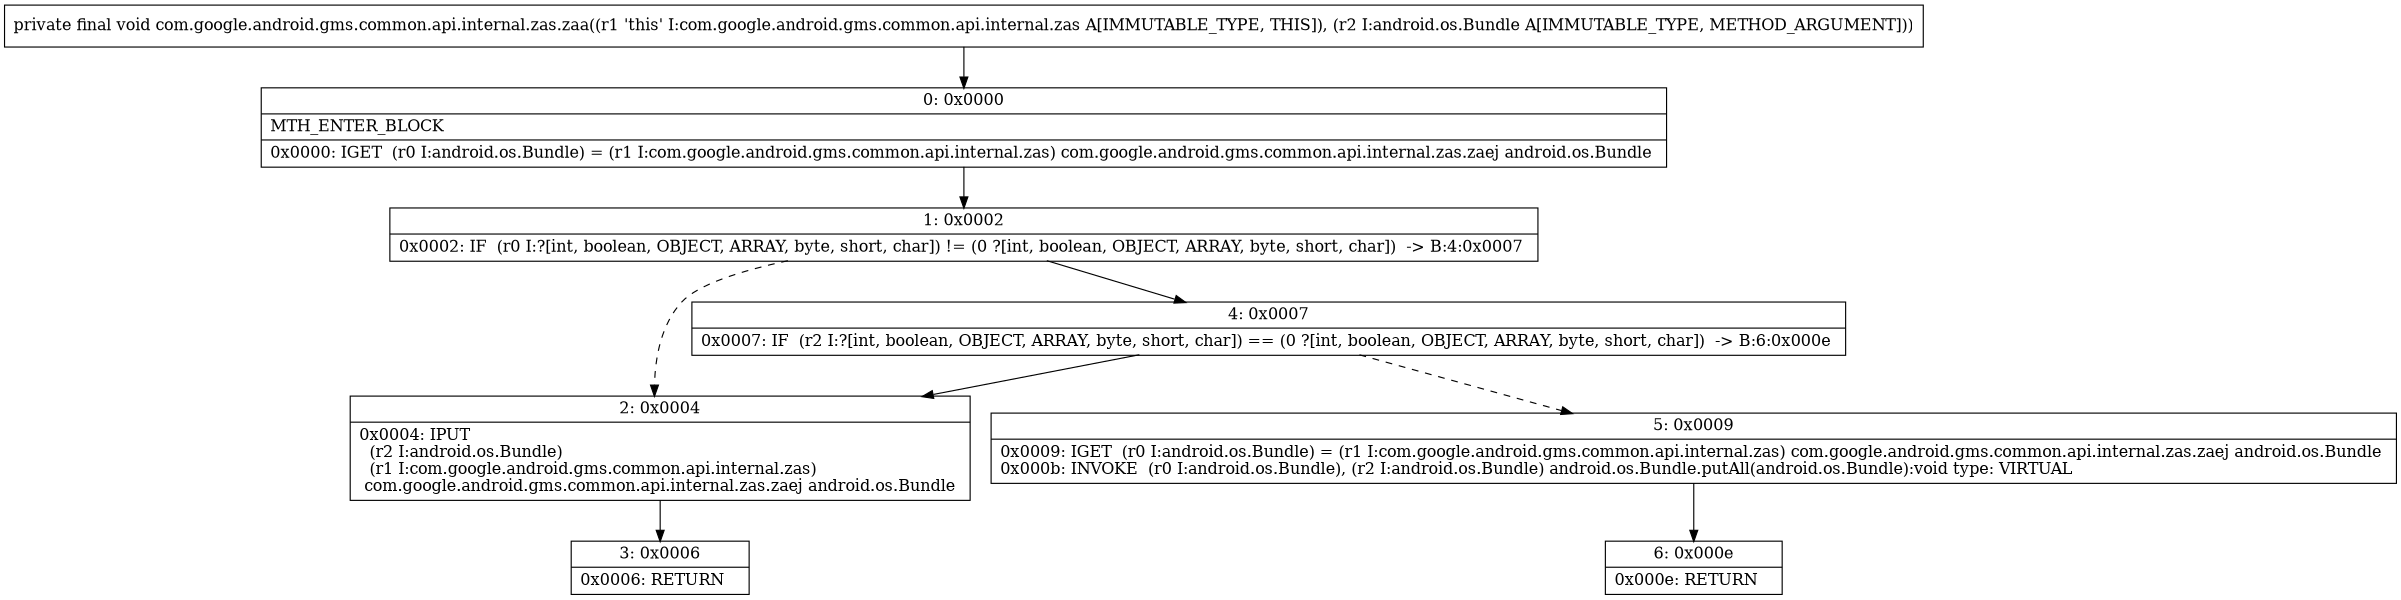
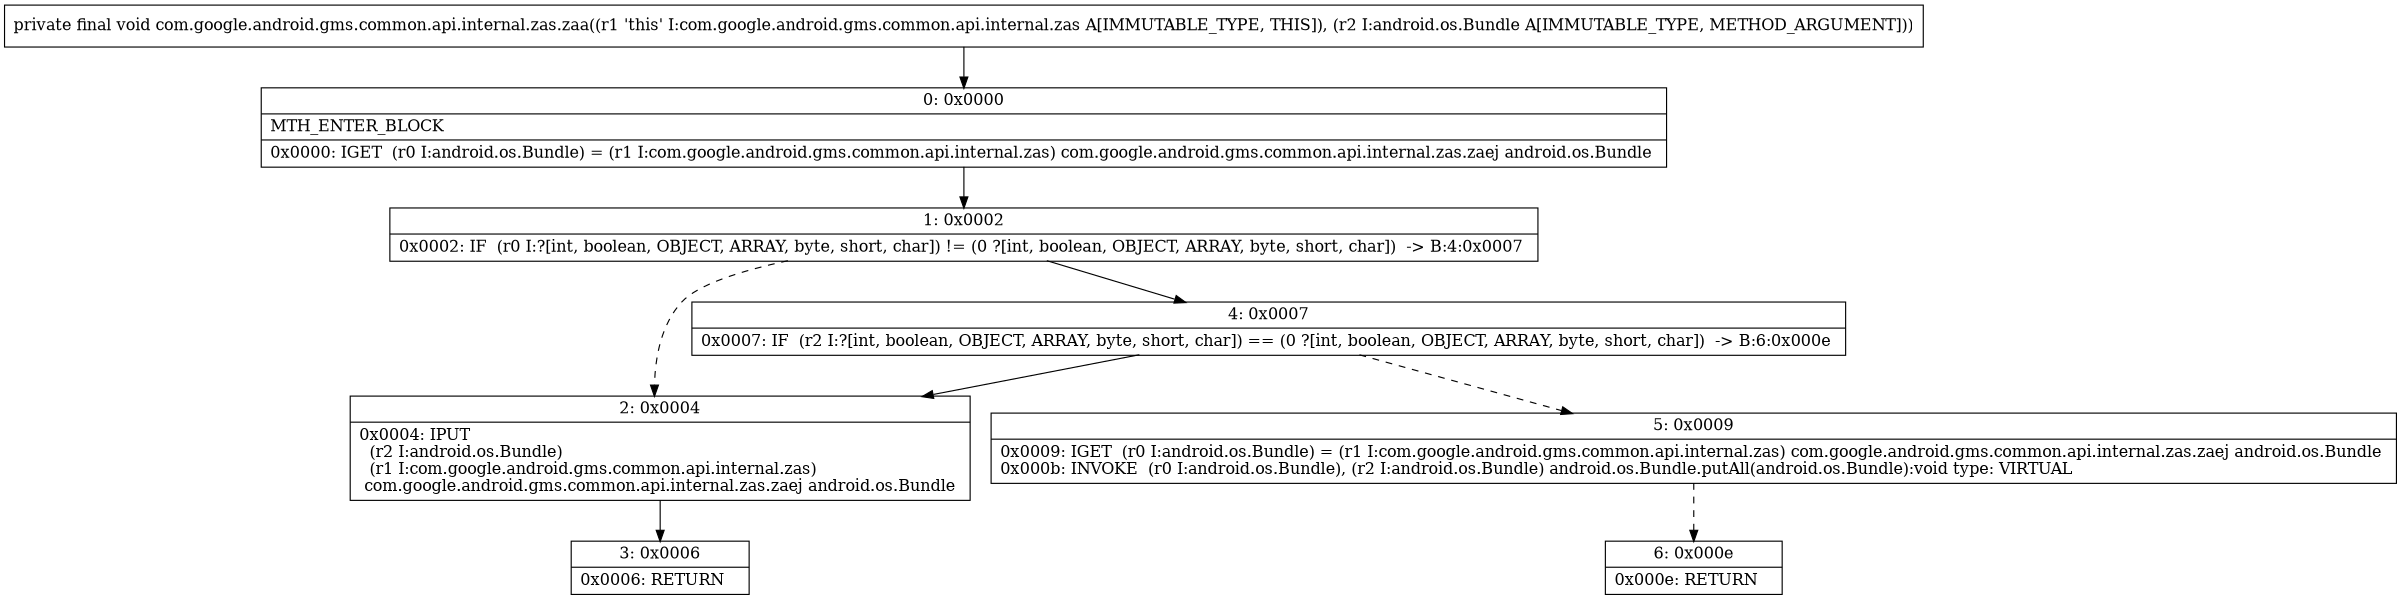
(1694, 507) -> (1694, 507)
